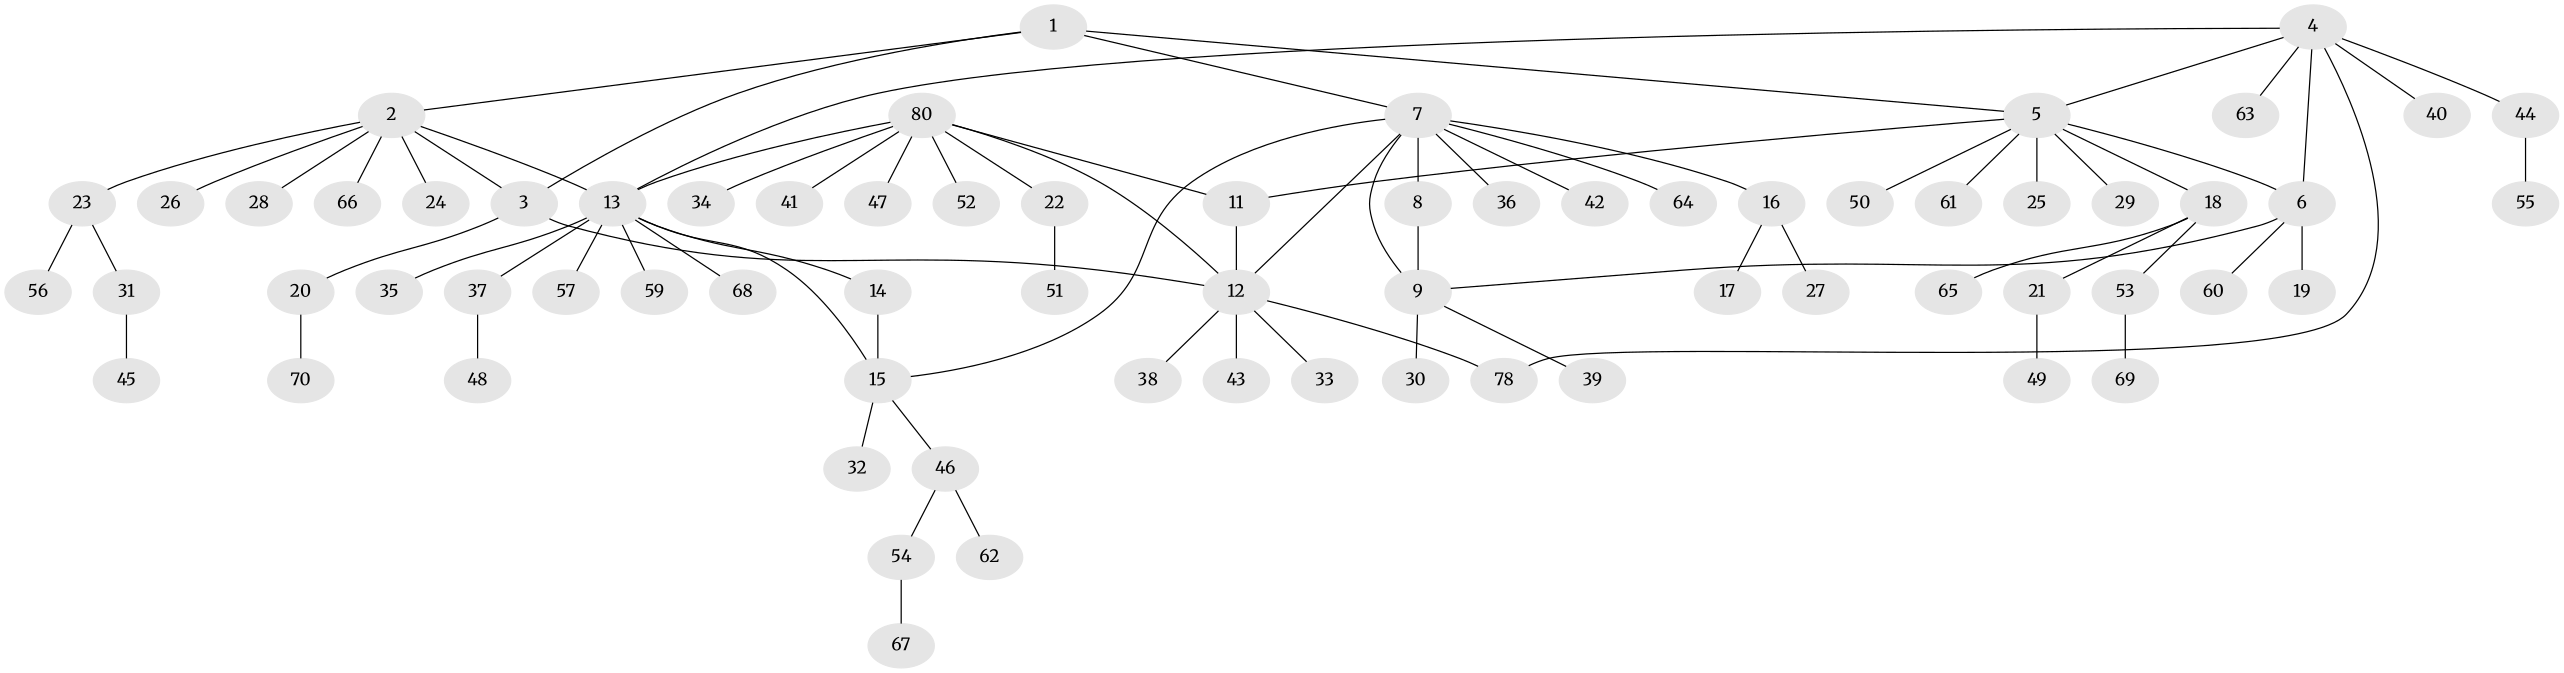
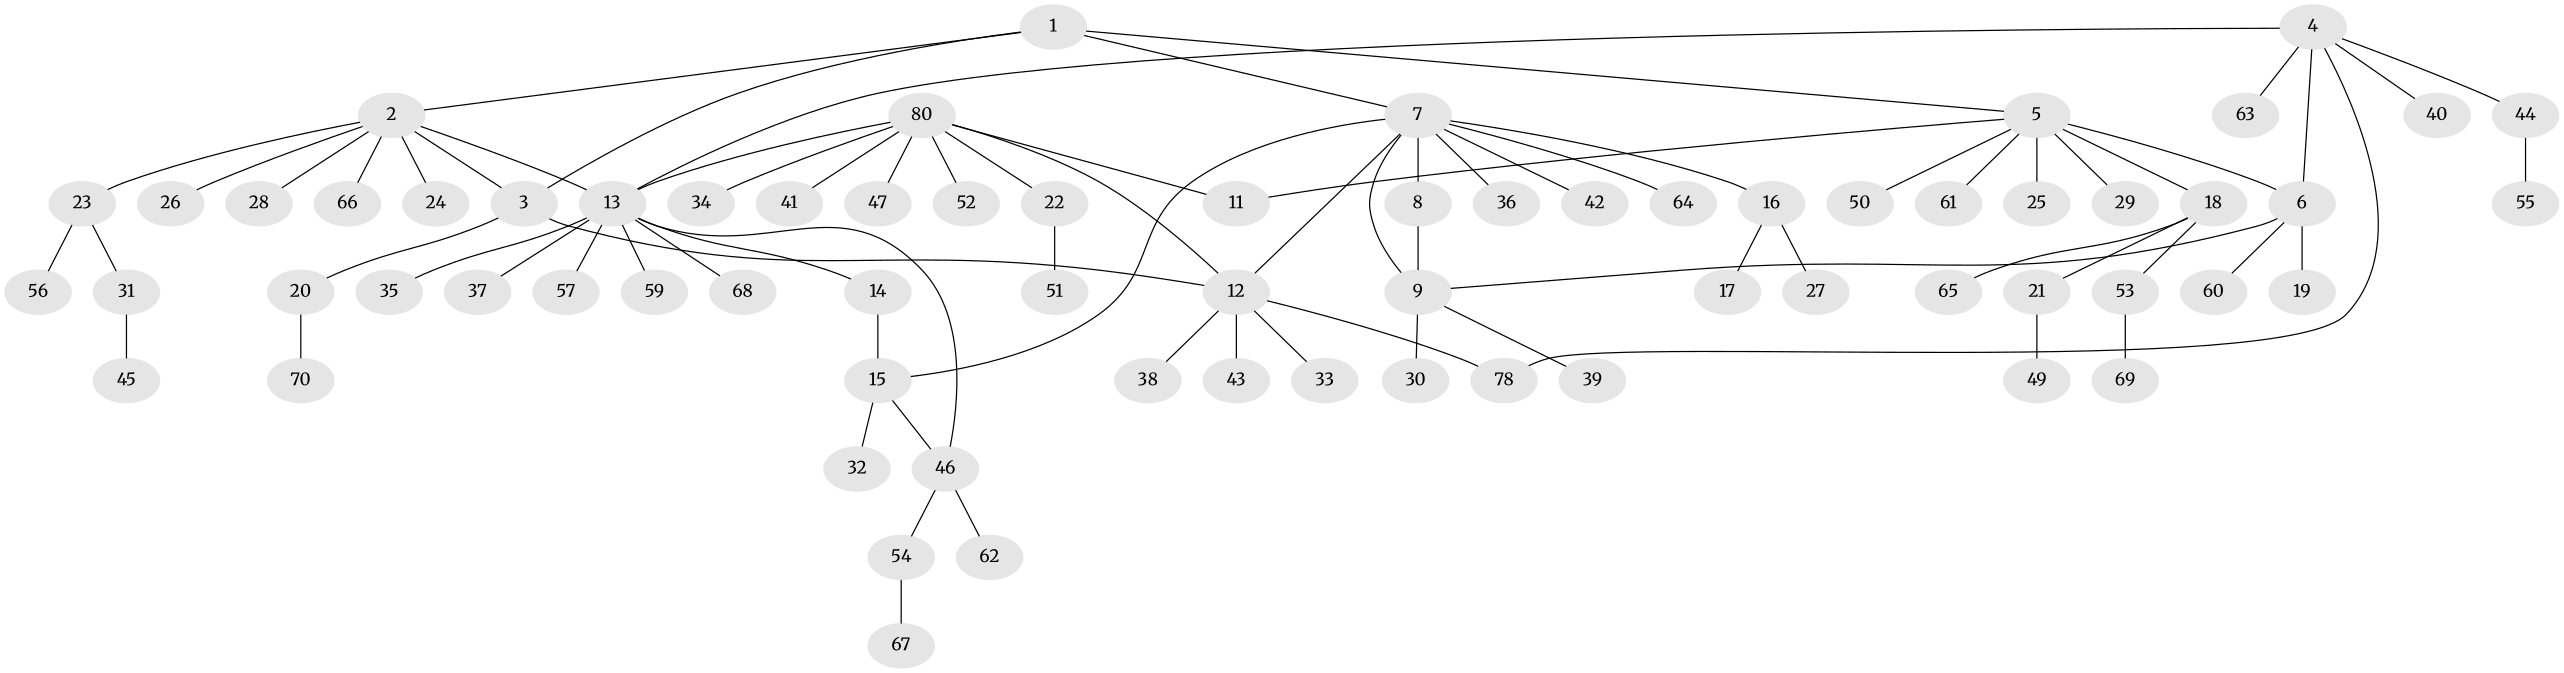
(2175, 71) -> none
(1236, 248) -> none
(783, 267) -> (876, 238)
(478, 381) -> none
